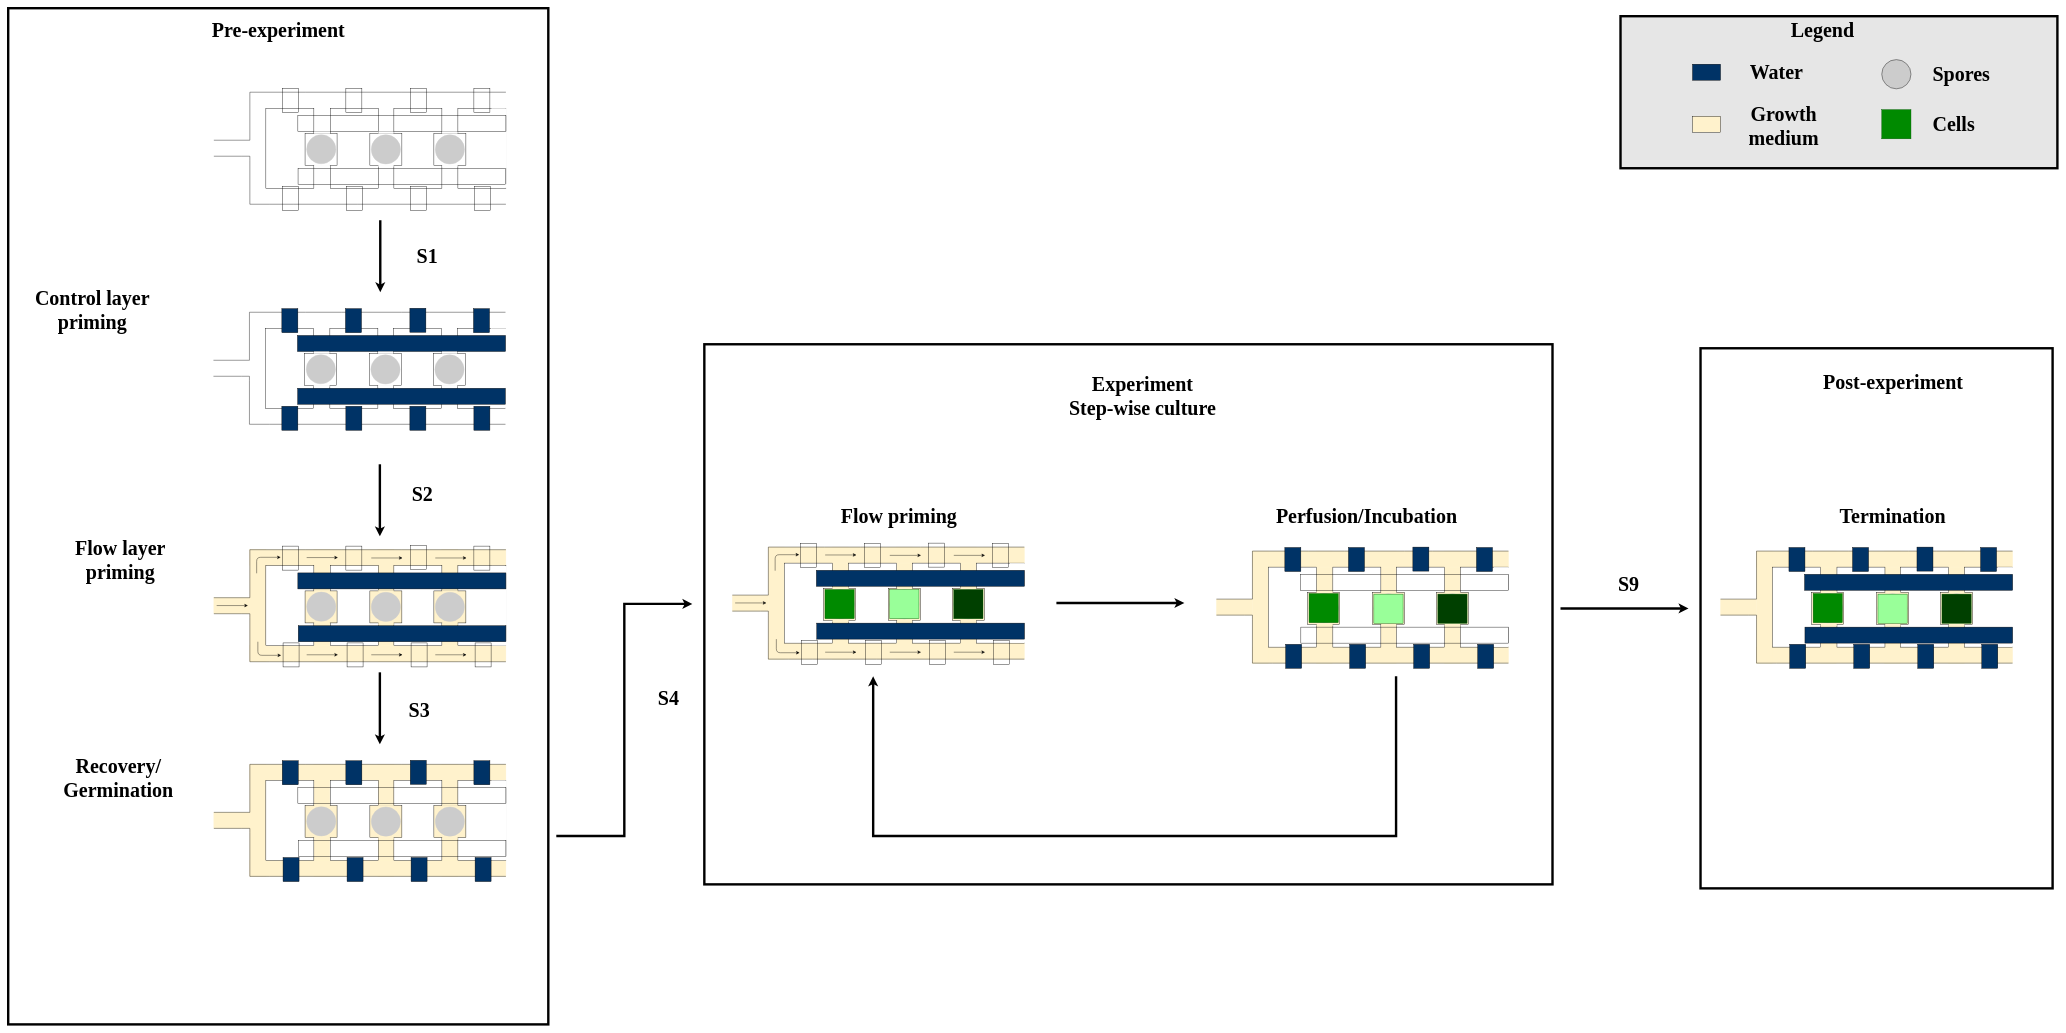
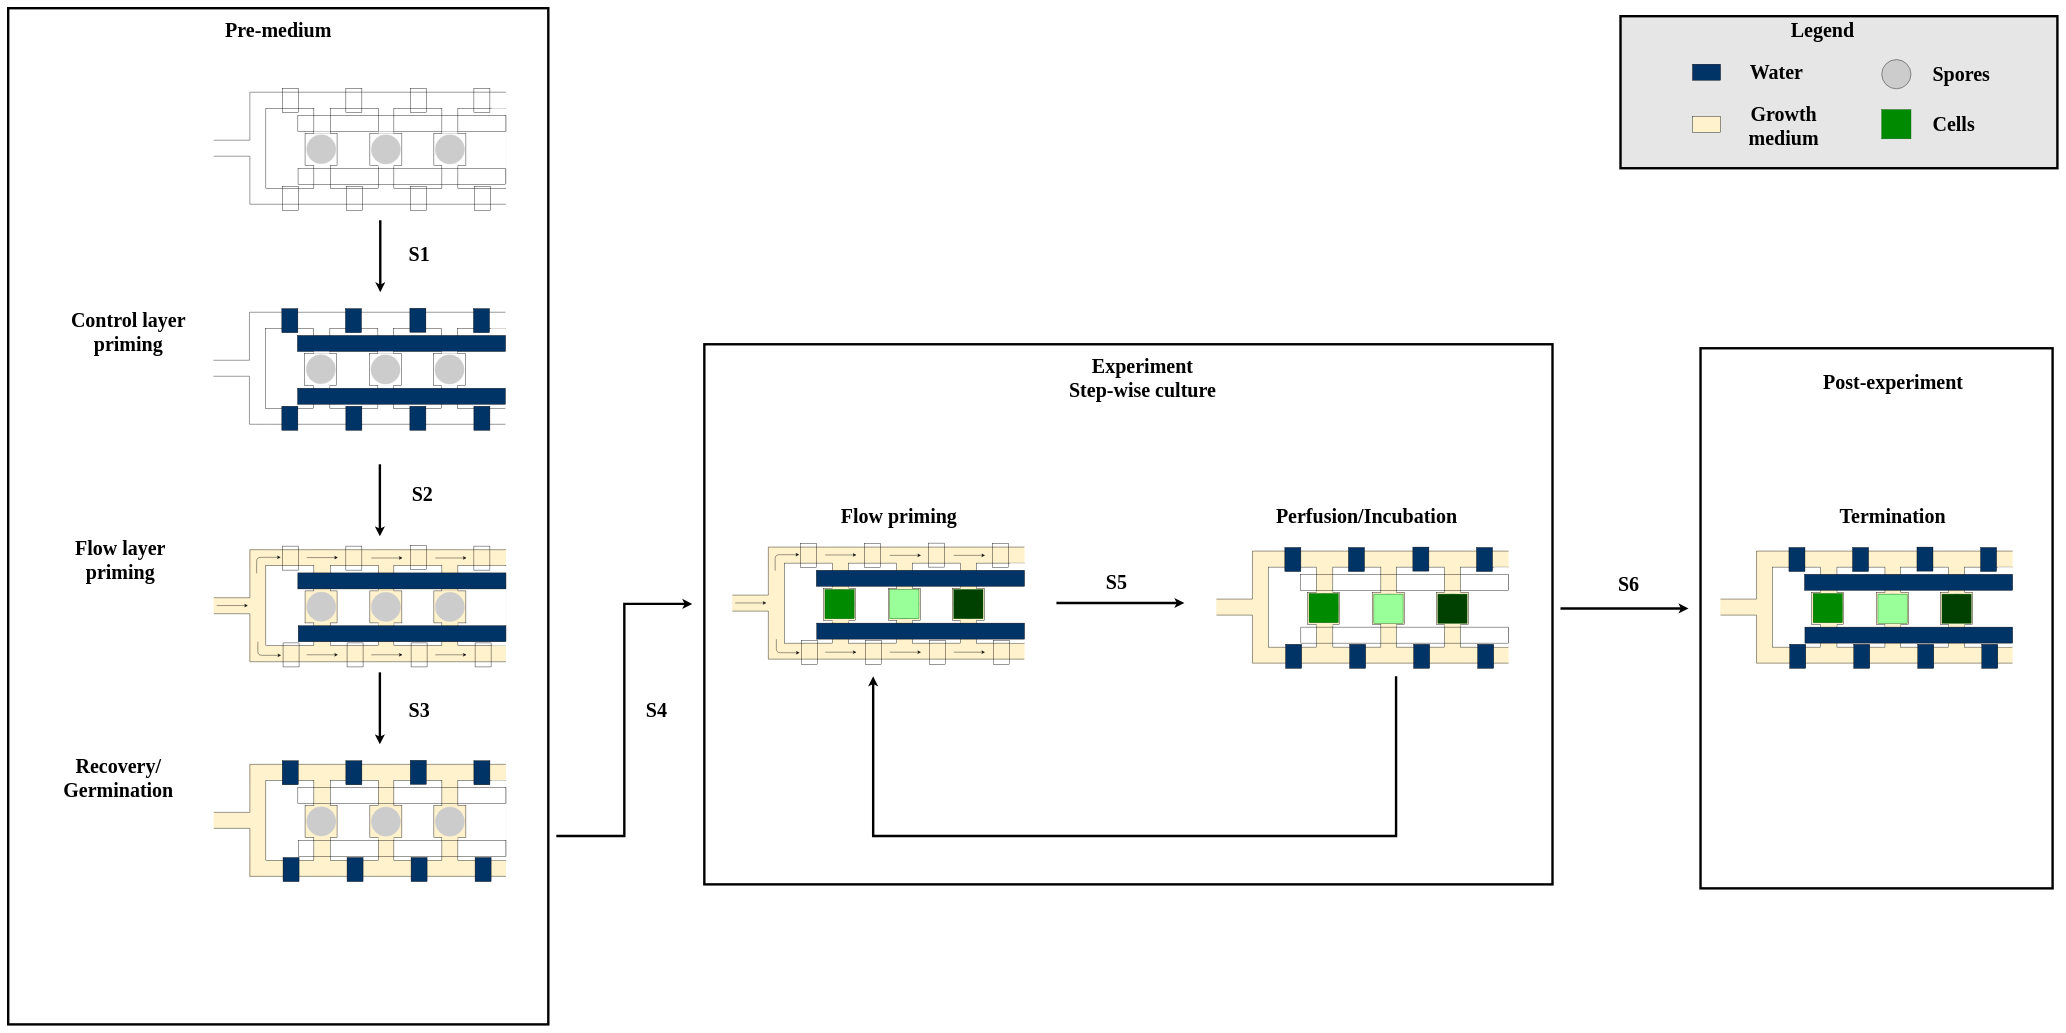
(278, 30) -> (278, 30)
(427, 256) -> (419, 254)
(92, 310) -> (128, 332)
(1142, 396) -> (1142, 378)
none -> (1116, 581)
(1628, 583) -> (1628, 583)
(668, 698) -> (656, 710)
